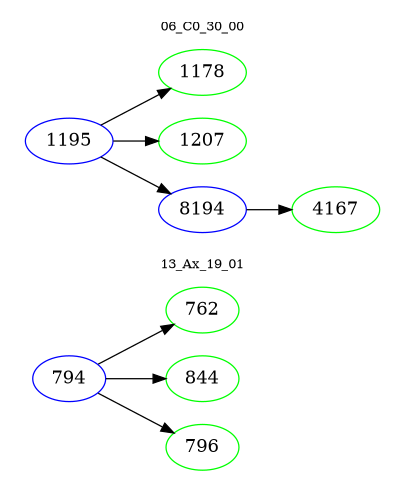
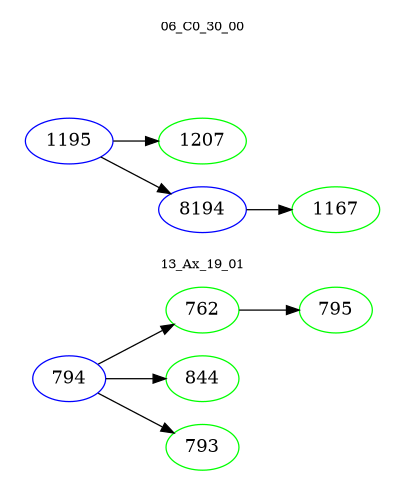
(202, 72) -> none
(336, 210) -> (336, 210)
none -> (336, 310)
(202, 447) -> (202, 447)
